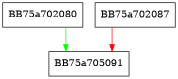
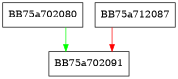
(135, 15) -> (135, 15)
(89, 64) -> (89, 64)
